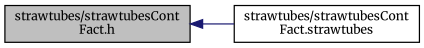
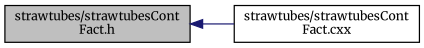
(327, 24) -> (327, 24)
